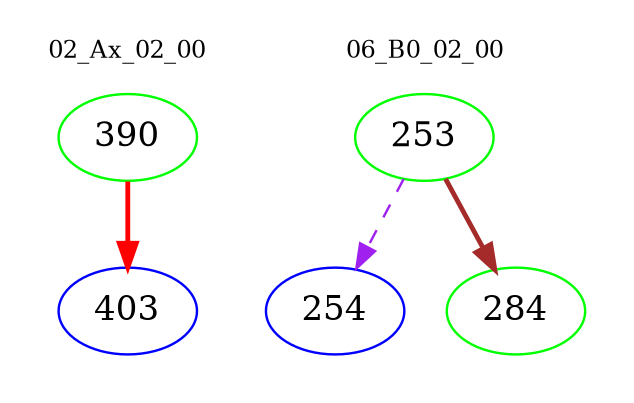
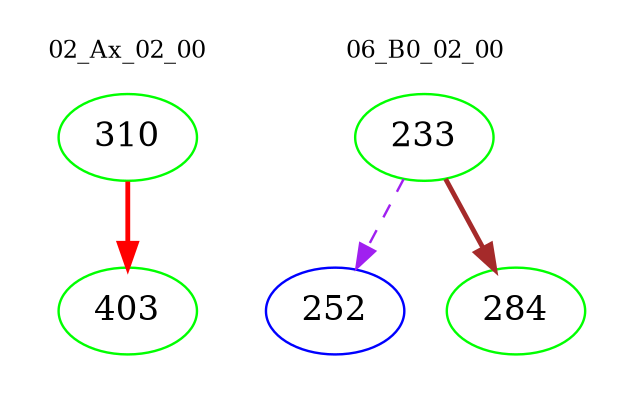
(128, 137) -> (128, 137)
(424, 137) -> (424, 137)
(128, 311) -> (128, 311)
(335, 311) -> (335, 311)
